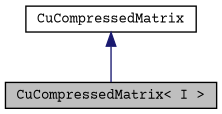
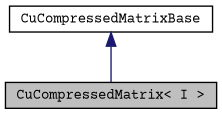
(111, 19) -> (111, 19)
